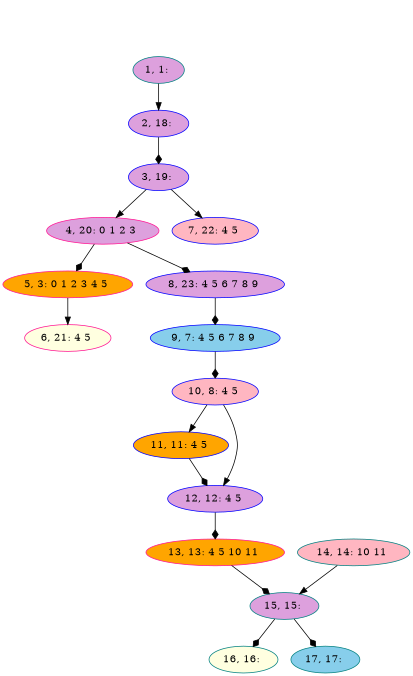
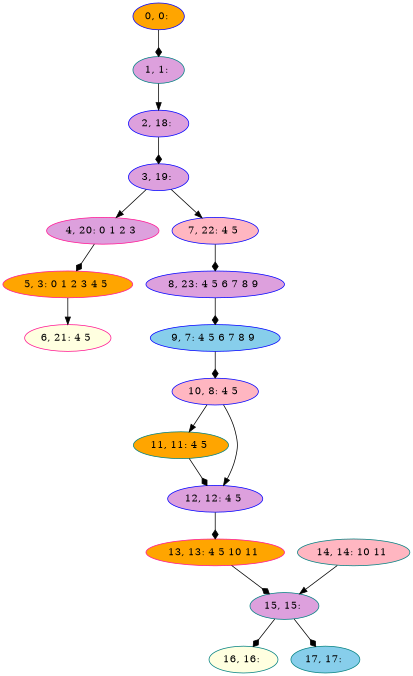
none -> (159, 16)
(155, 256) -> (215, 253)
(181, 445) -> (181, 445)
